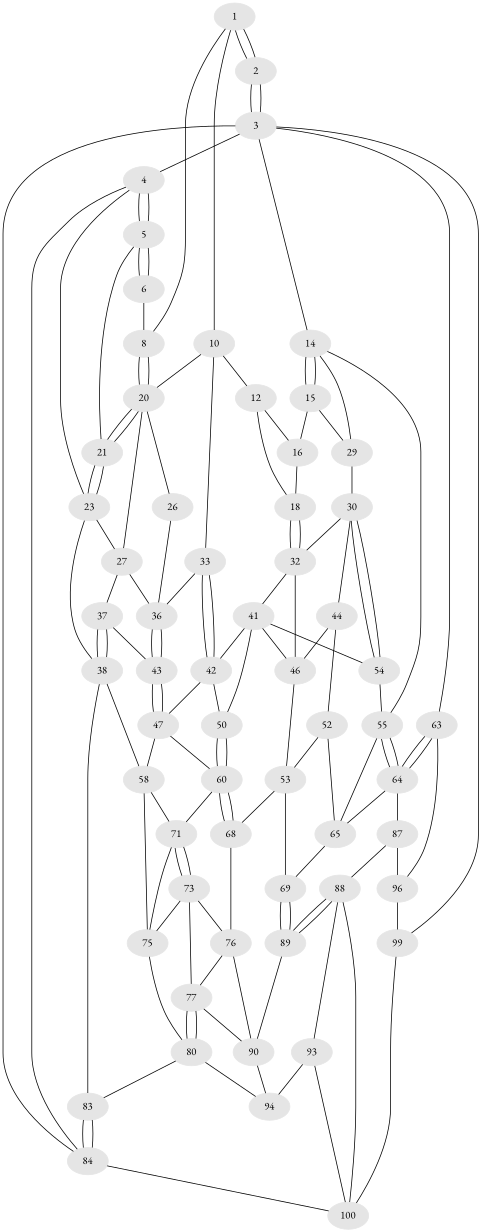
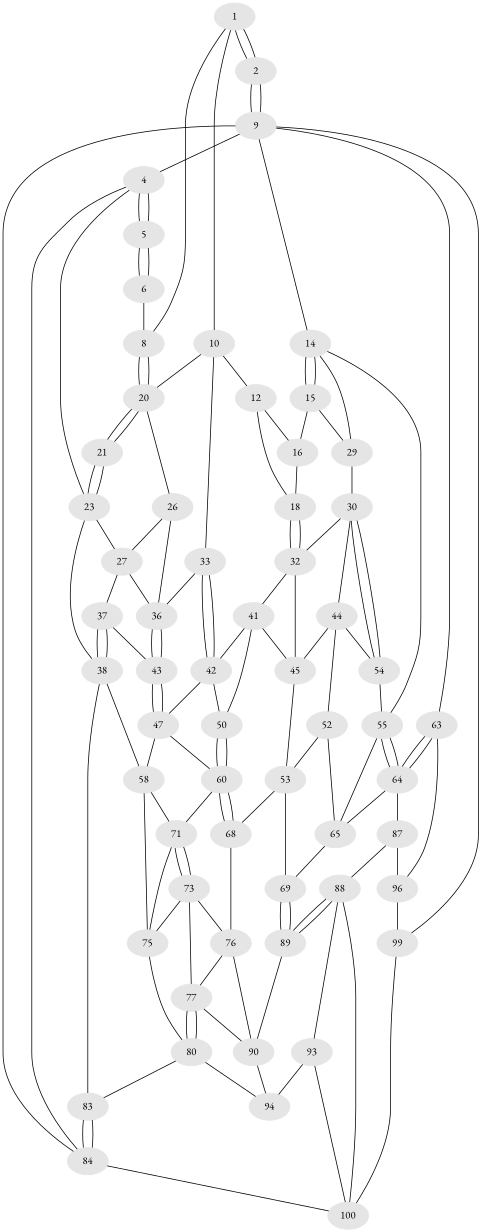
(256, 126) -> (256, 126)
(103, 340) -> none
(133, 480) -> (147, 534)
(321, 645) -> (358, 643)
(295, 671) -> (295, 671)
